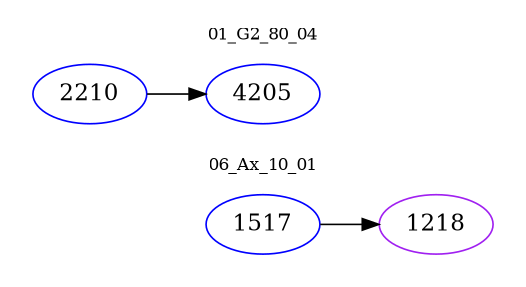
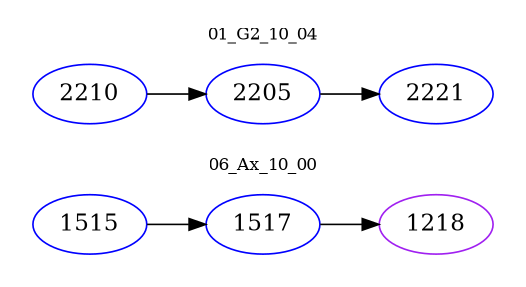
(263, 35) -> (263, 35)
(263, 94) -> (263, 94)
none -> (436, 94)
(263, 166) -> (263, 166)
none -> (90, 224)
